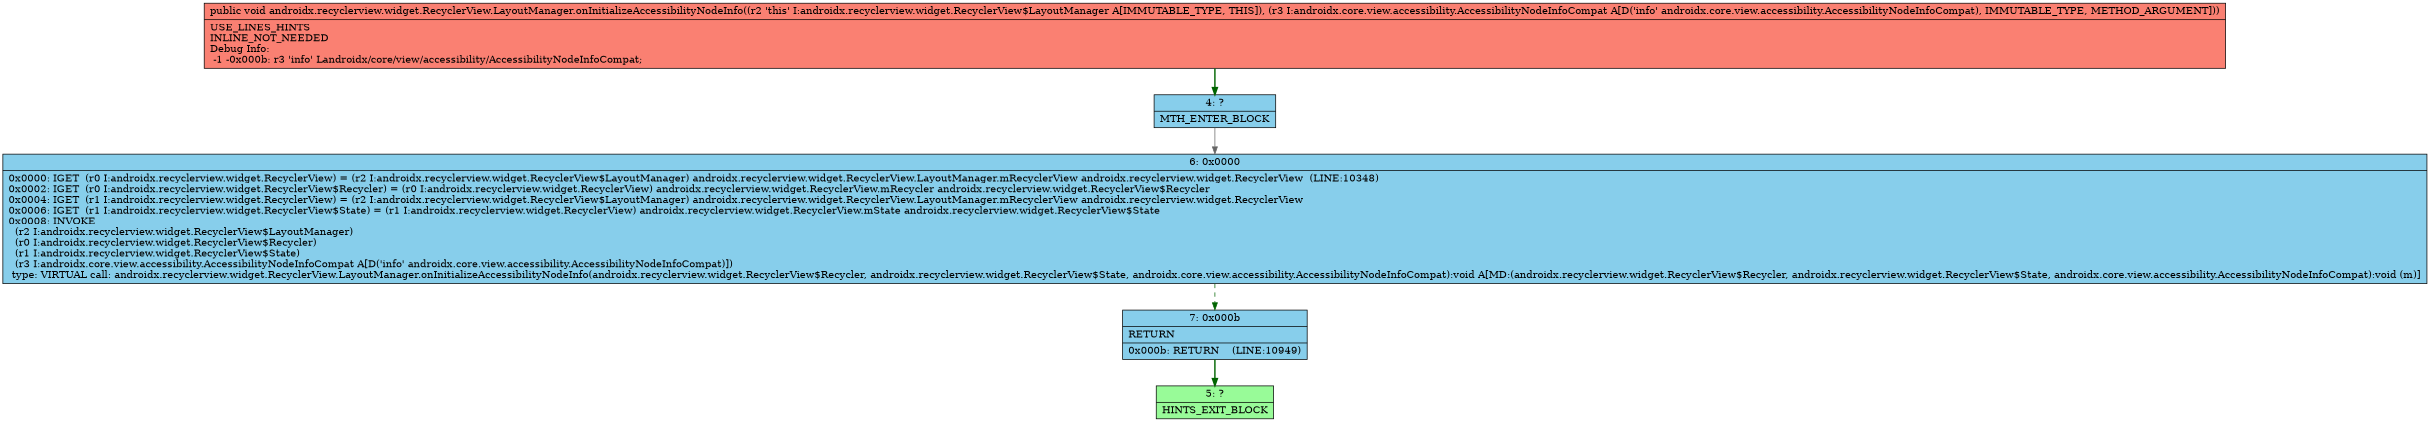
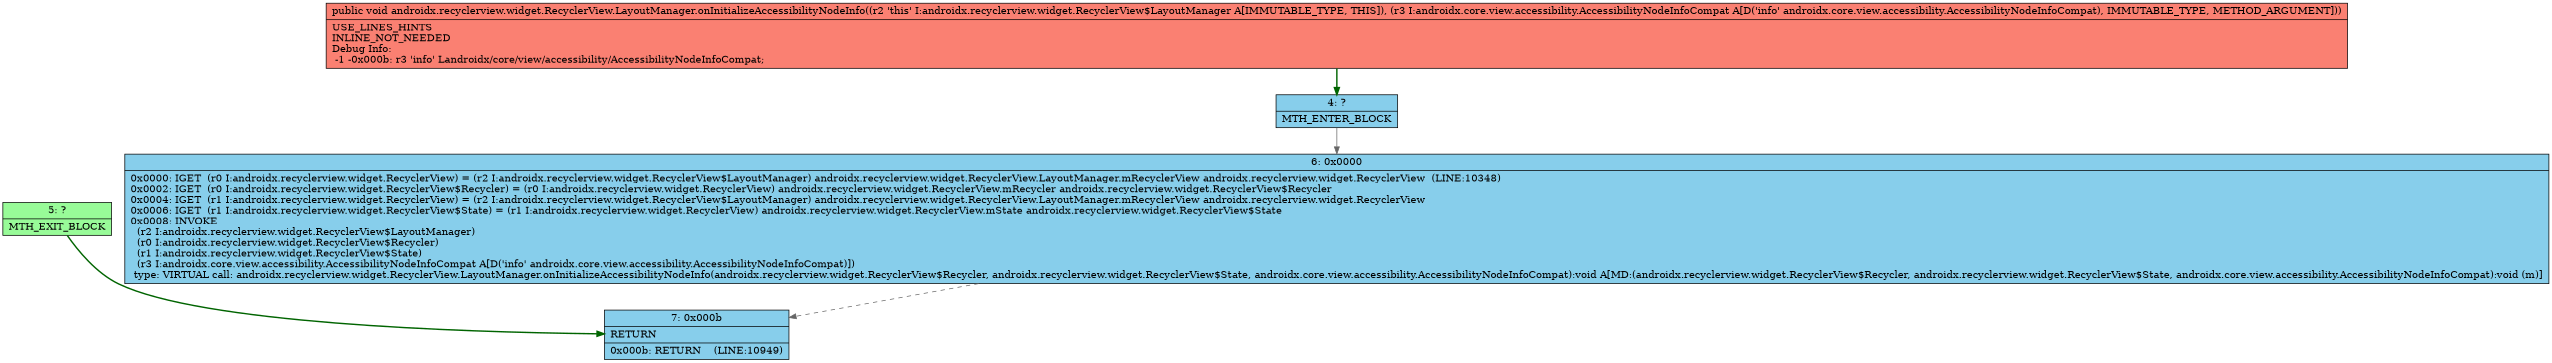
(1215, 293) -> (887, 300)
(1215, 369) -> (320, 322)
(1215, 410) -> (57, 227)
